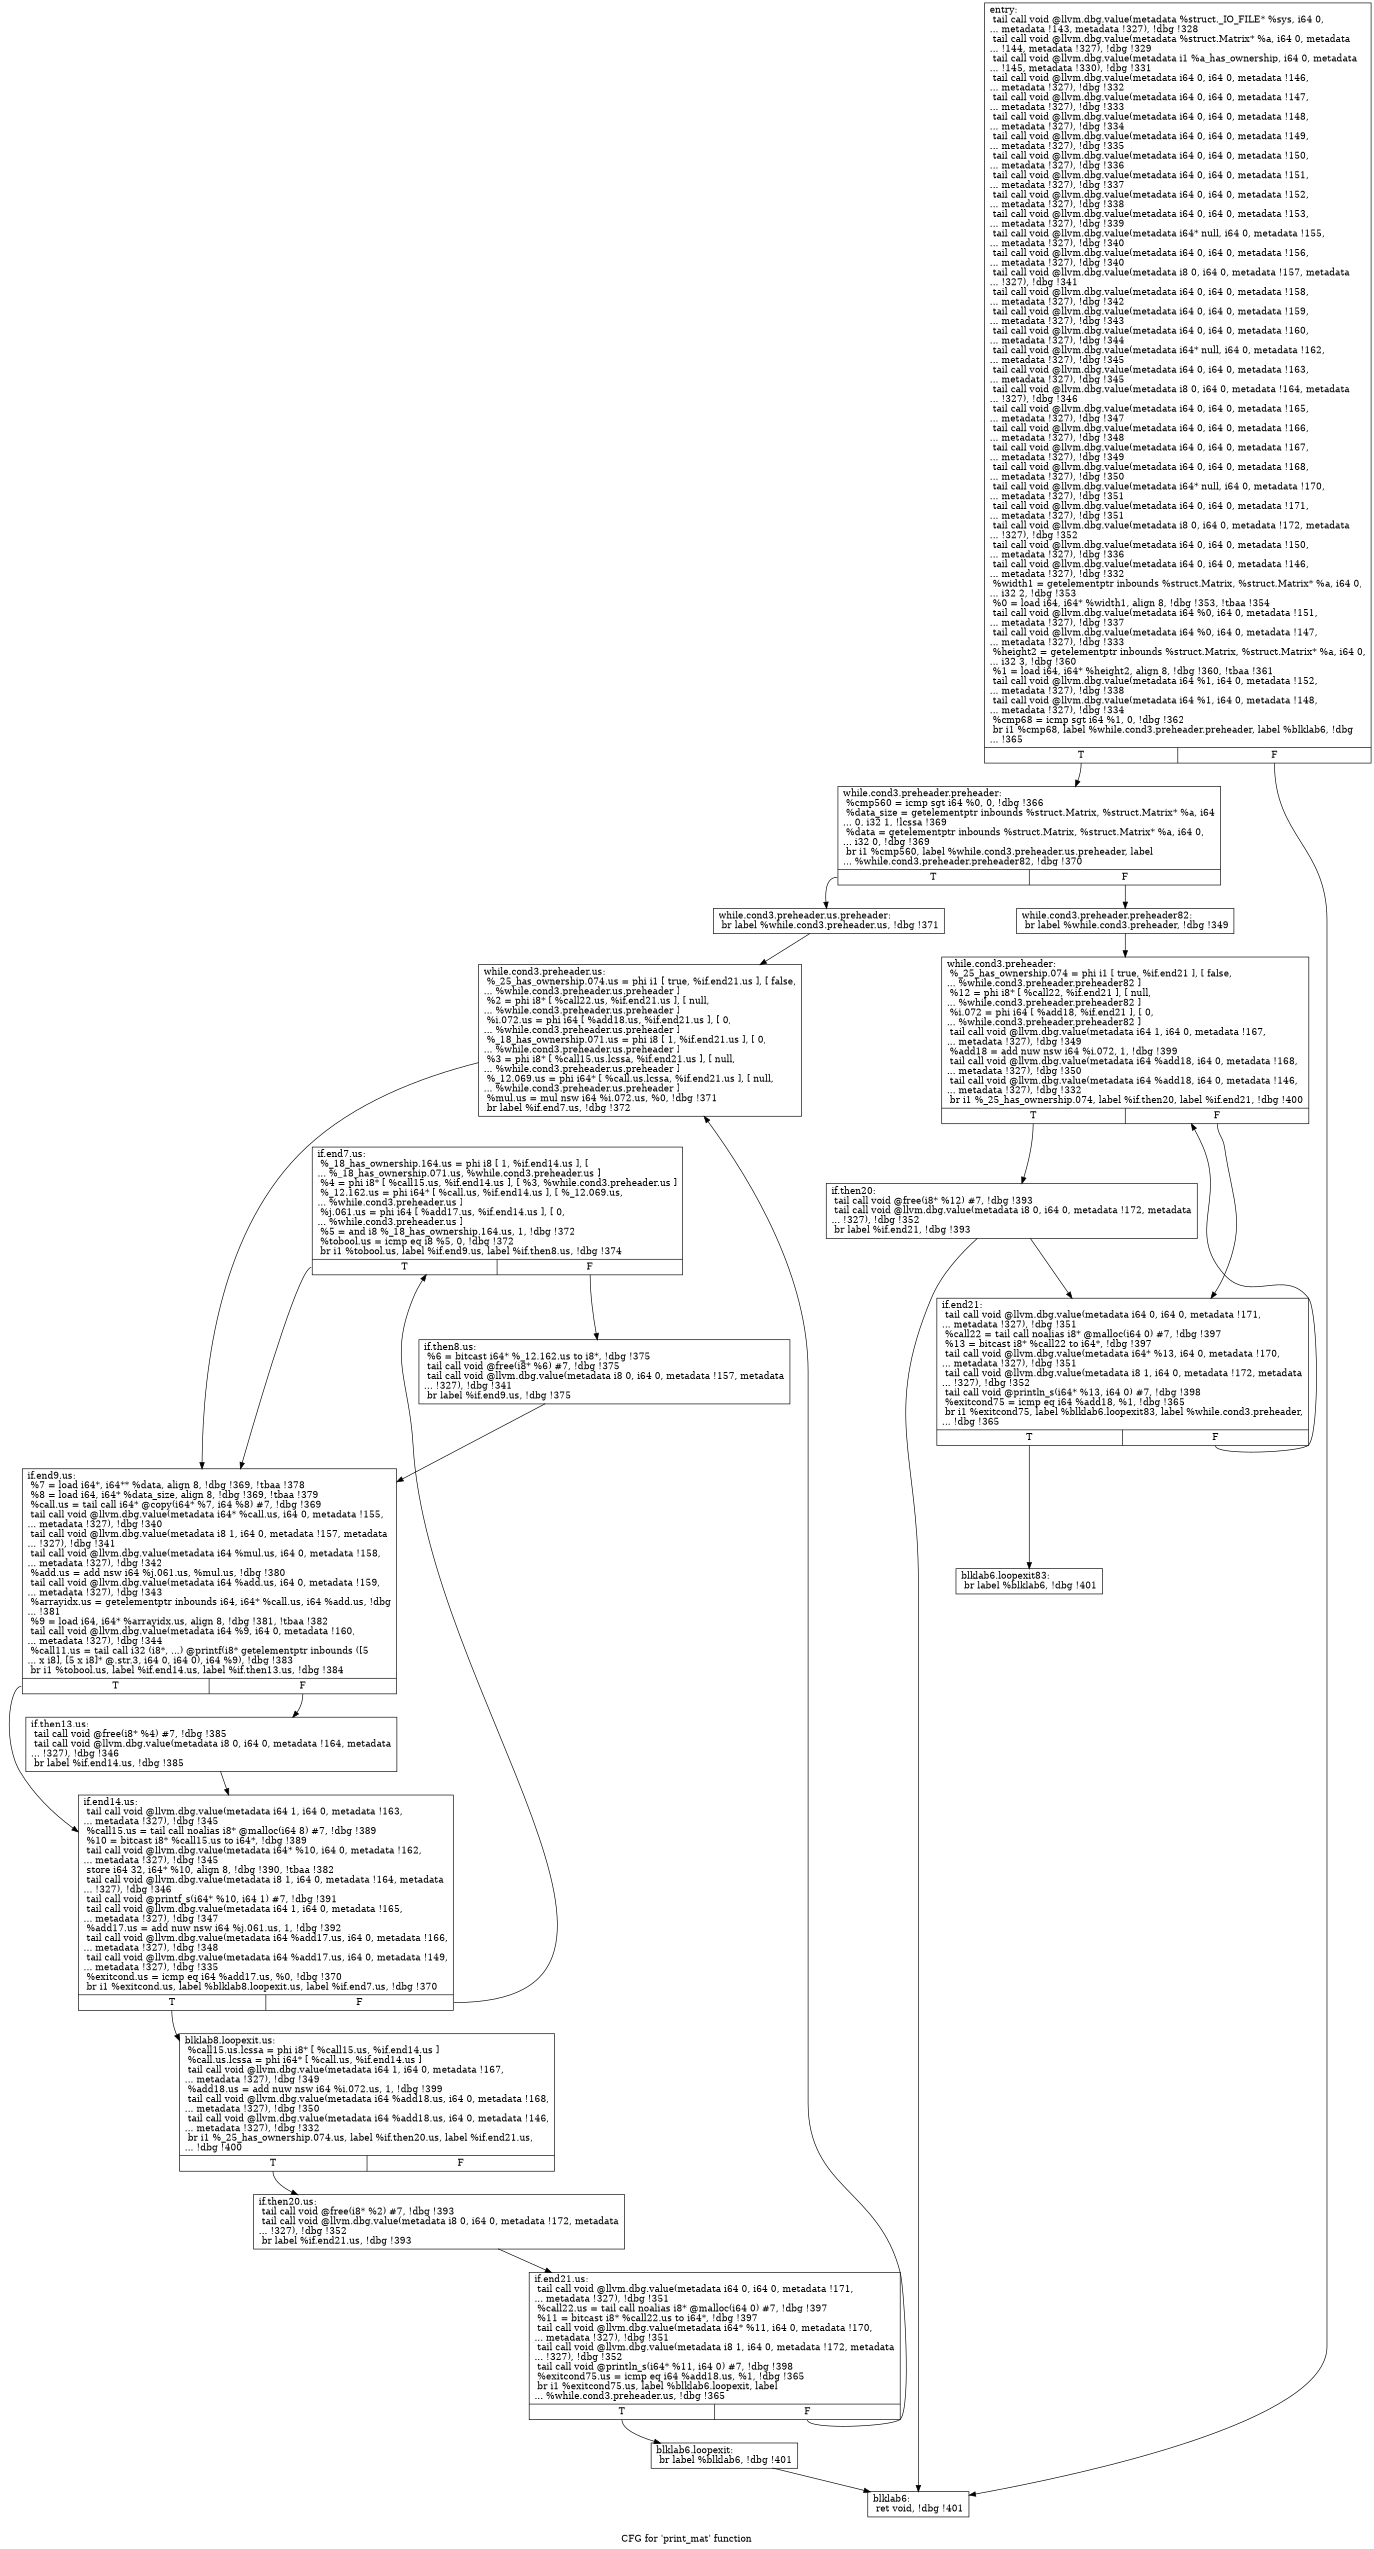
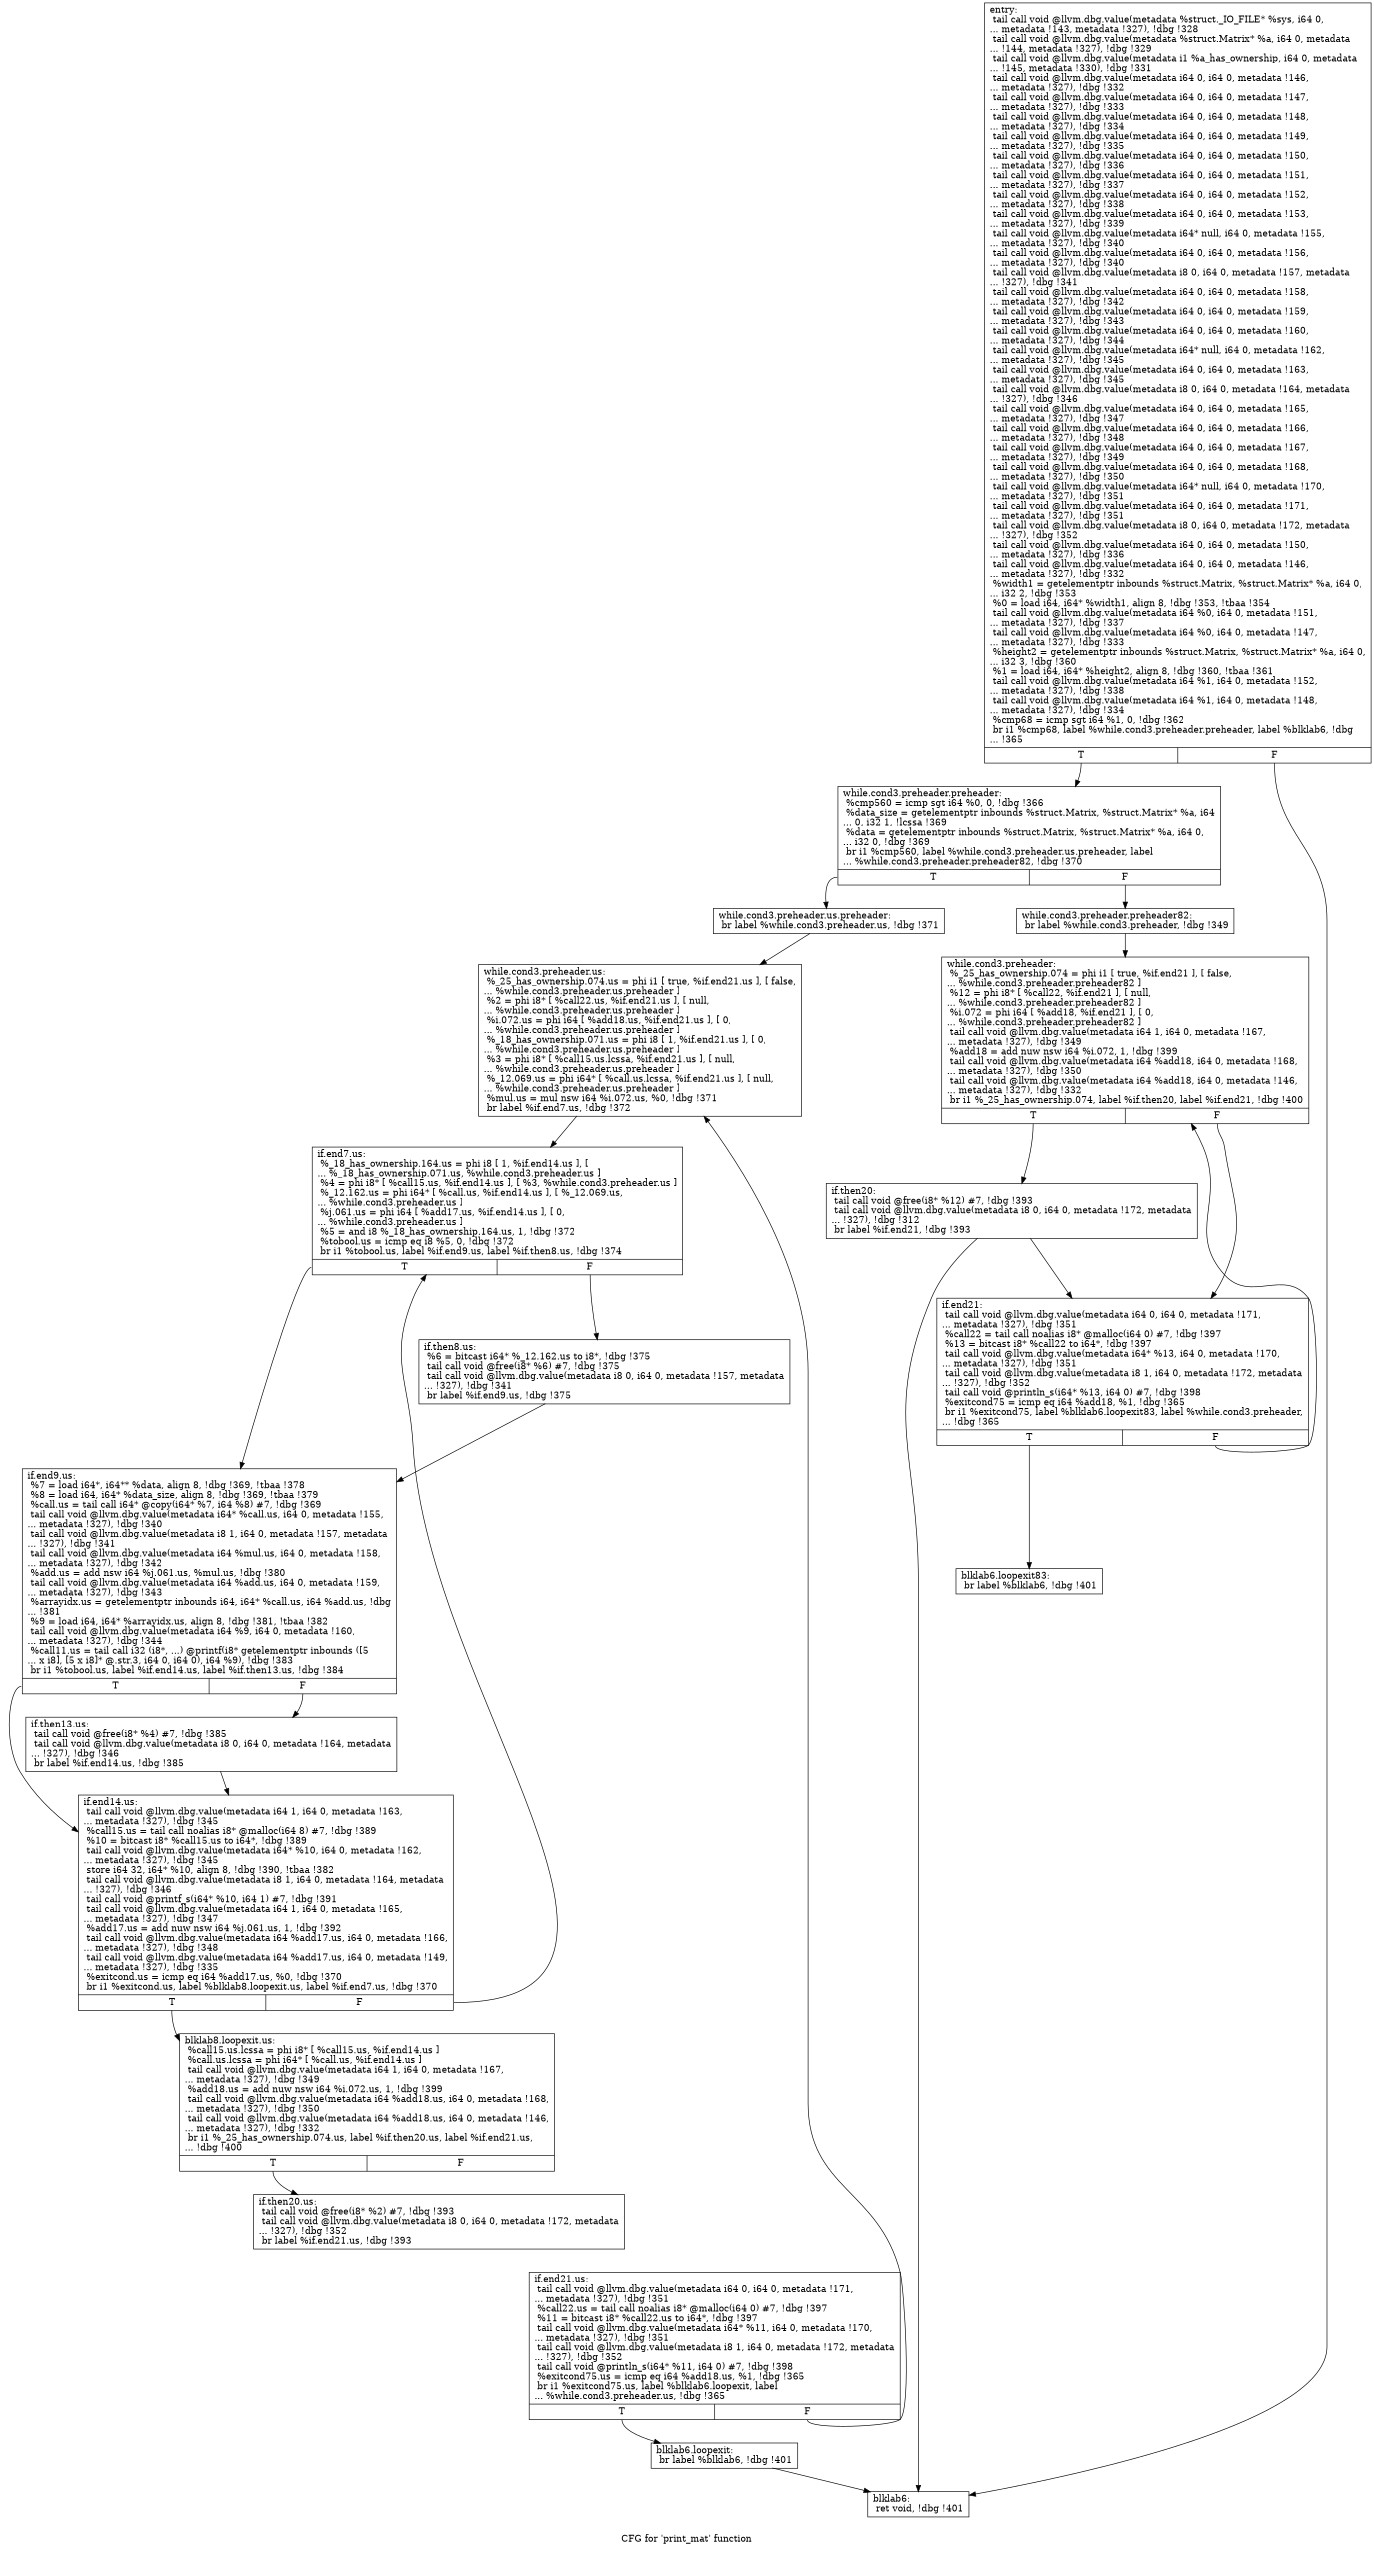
(261, 1205) -> (566, 1129)
(876, 1220) -> (876, 1220)
(522, 2259) -> none
